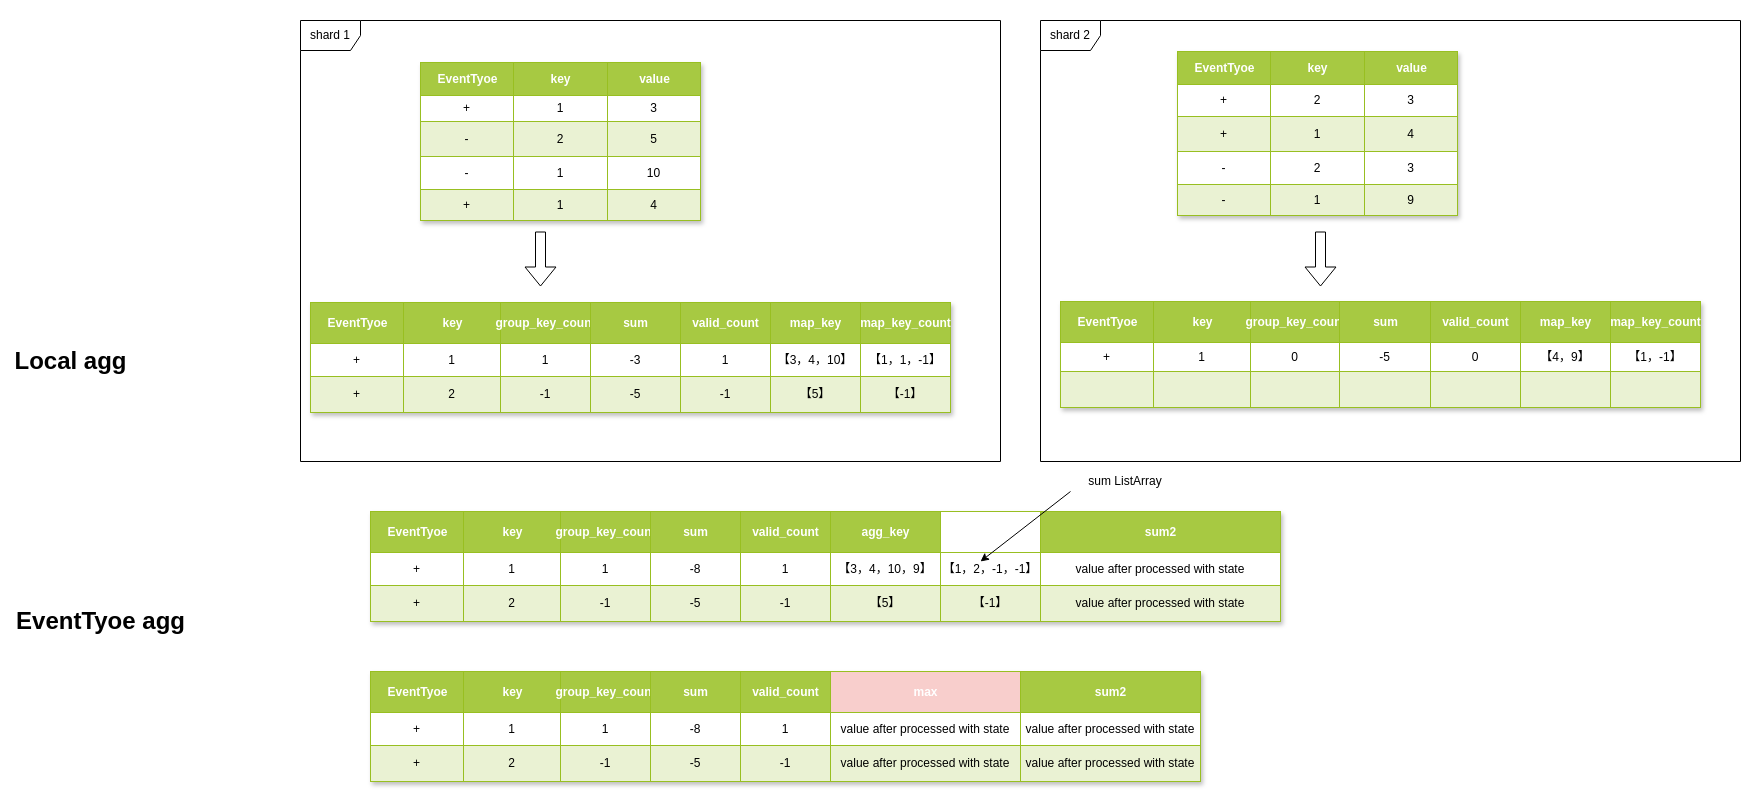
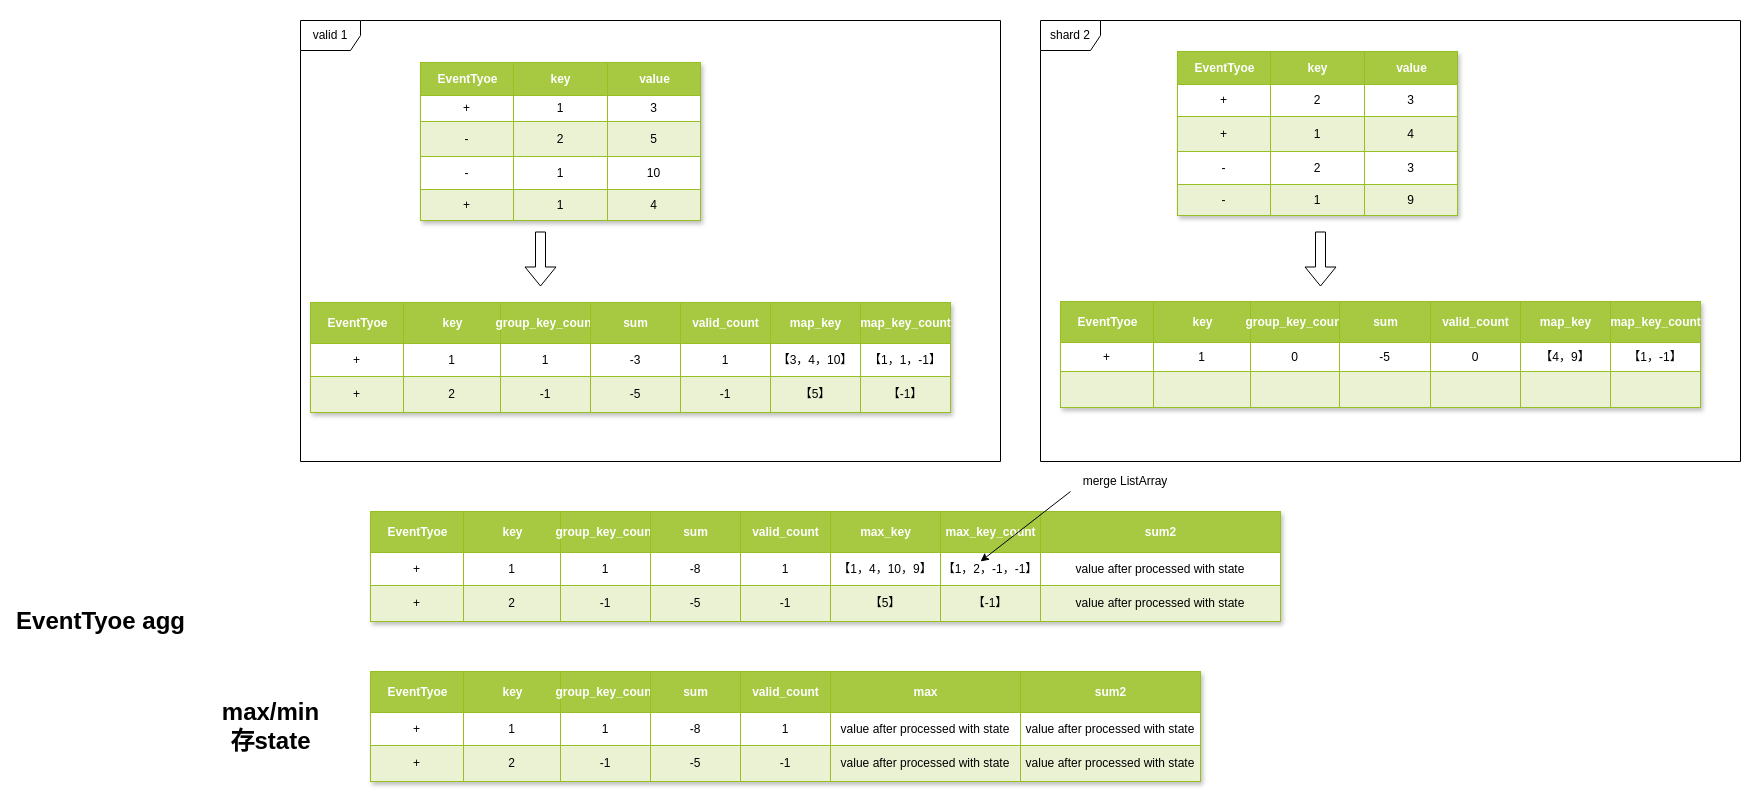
(331, 36) -> (331, 36)
(71, 362) -> none
(1126, 482) -> (1126, 482)
(991, 532) -> (991, 532)
(886, 533) -> (886, 533)
(886, 570) -> (886, 570)
(926, 692) -> (926, 692)
none -> (271, 727)
